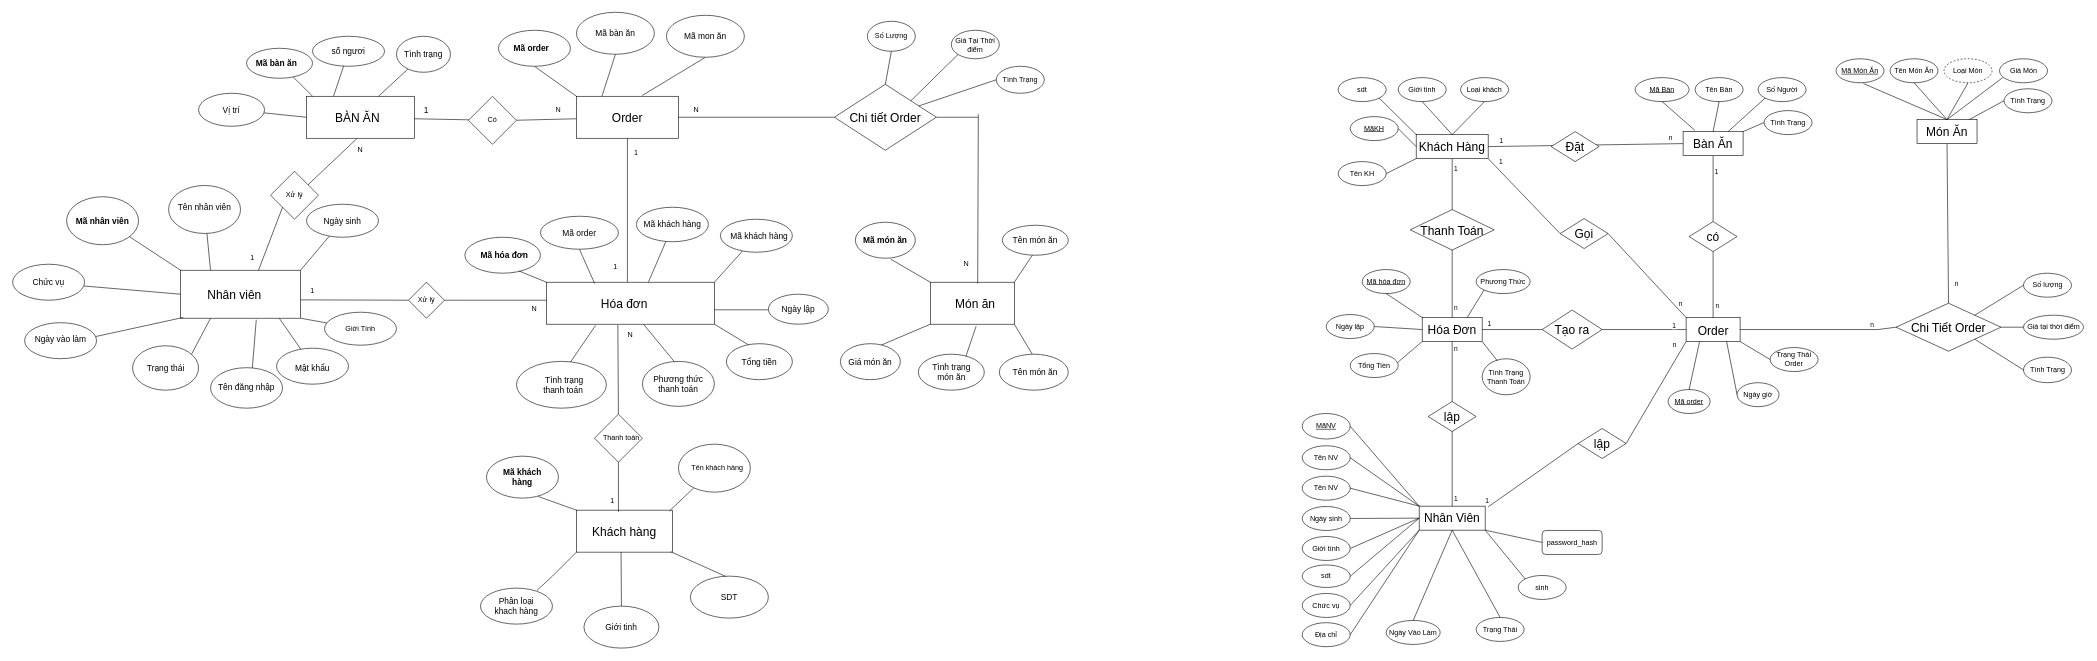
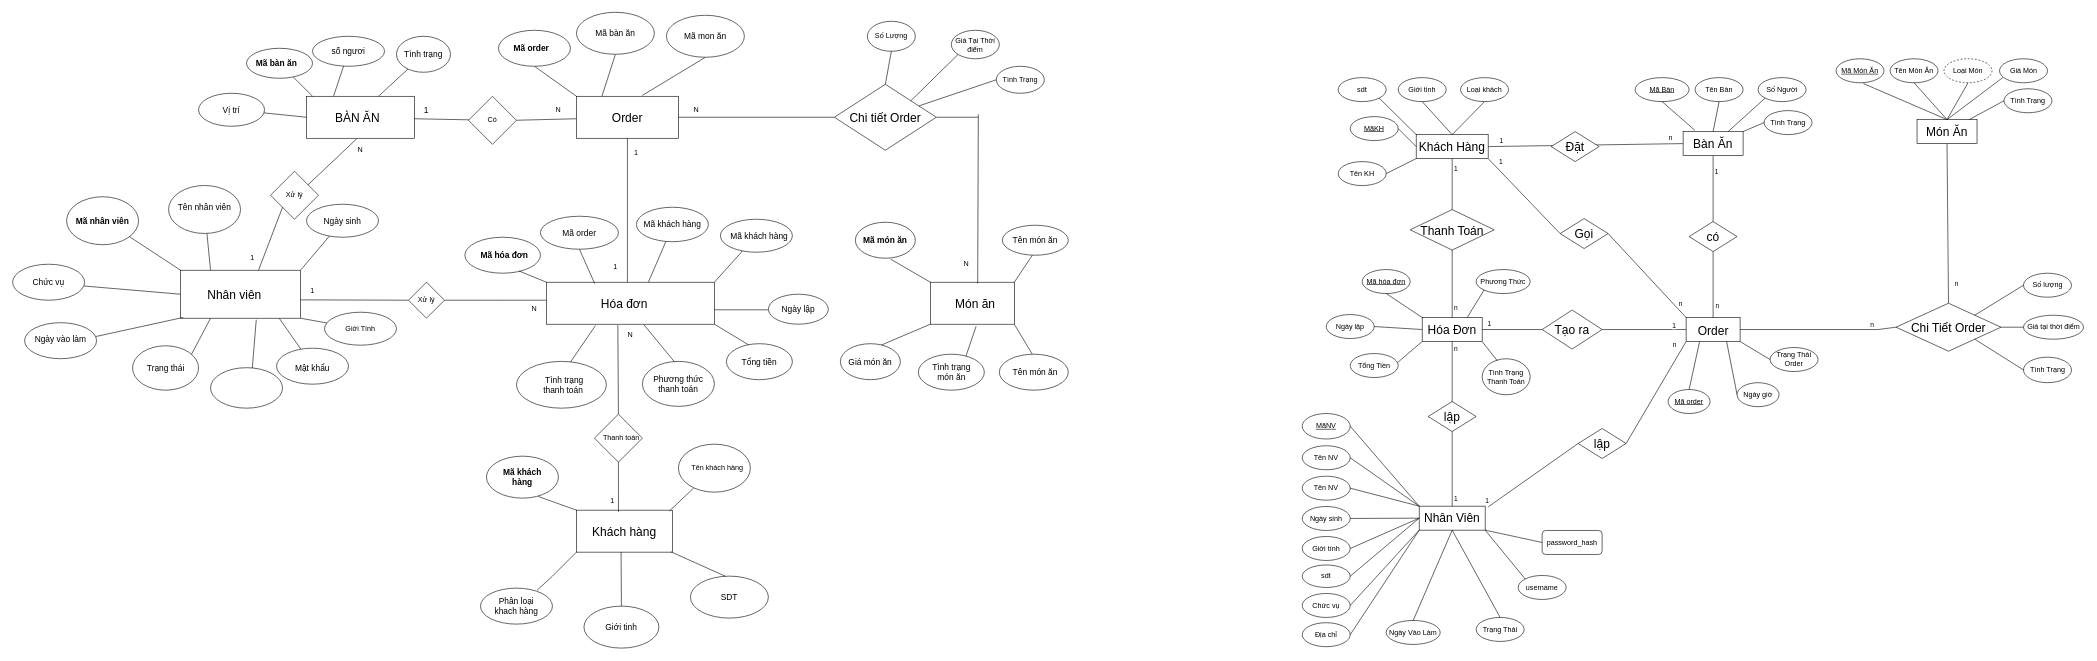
(246, 387) -> none
(1542, 588) -> (1542, 588)
